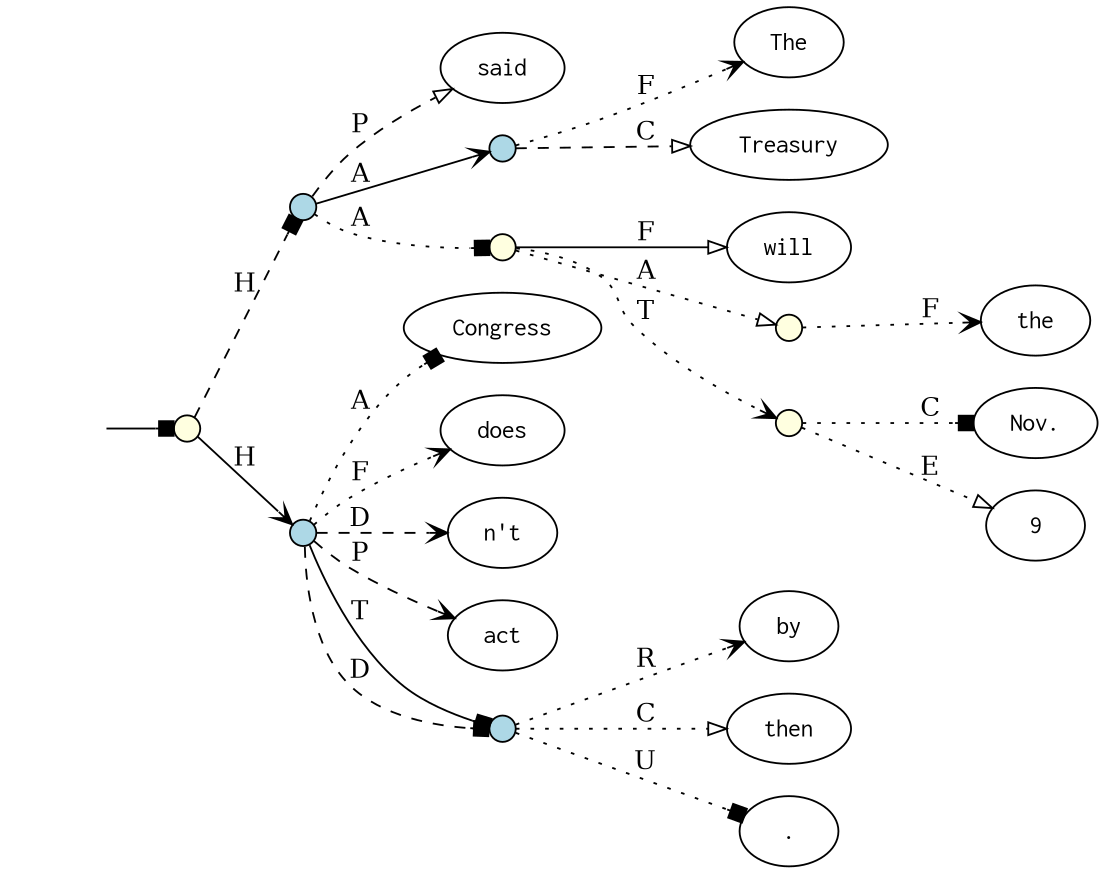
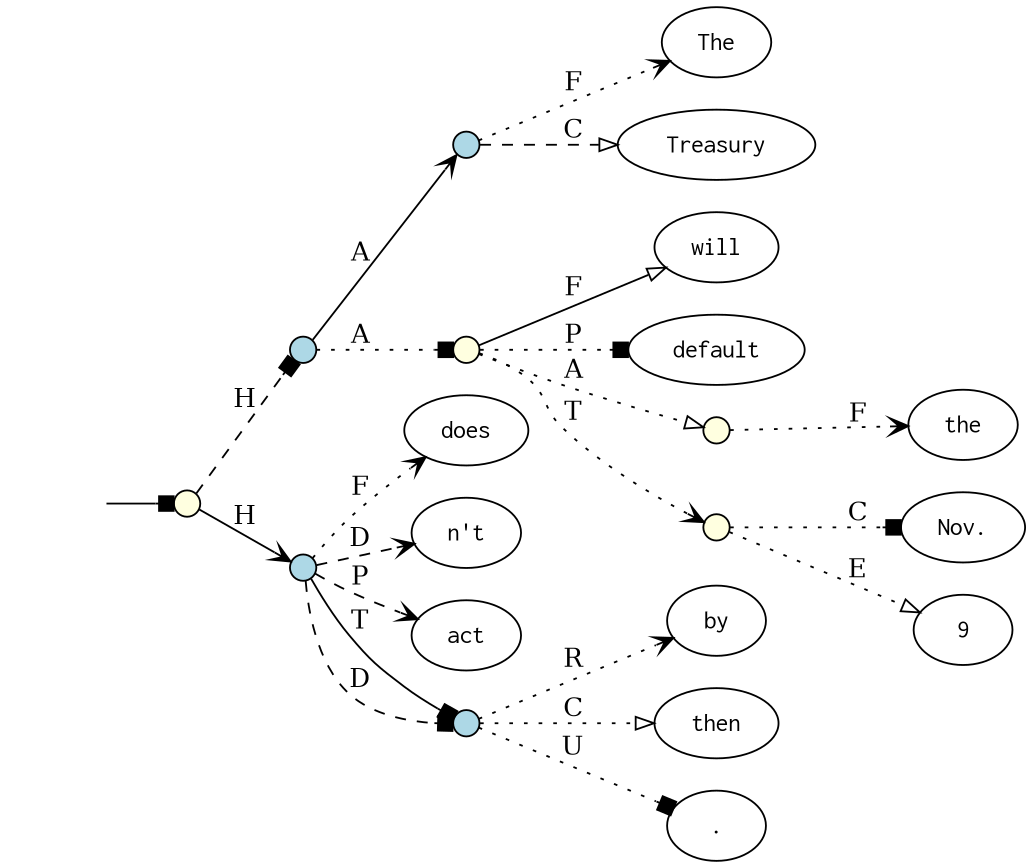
(503, 68) -> none
(503, 328) -> none
none -> (717, 350)
